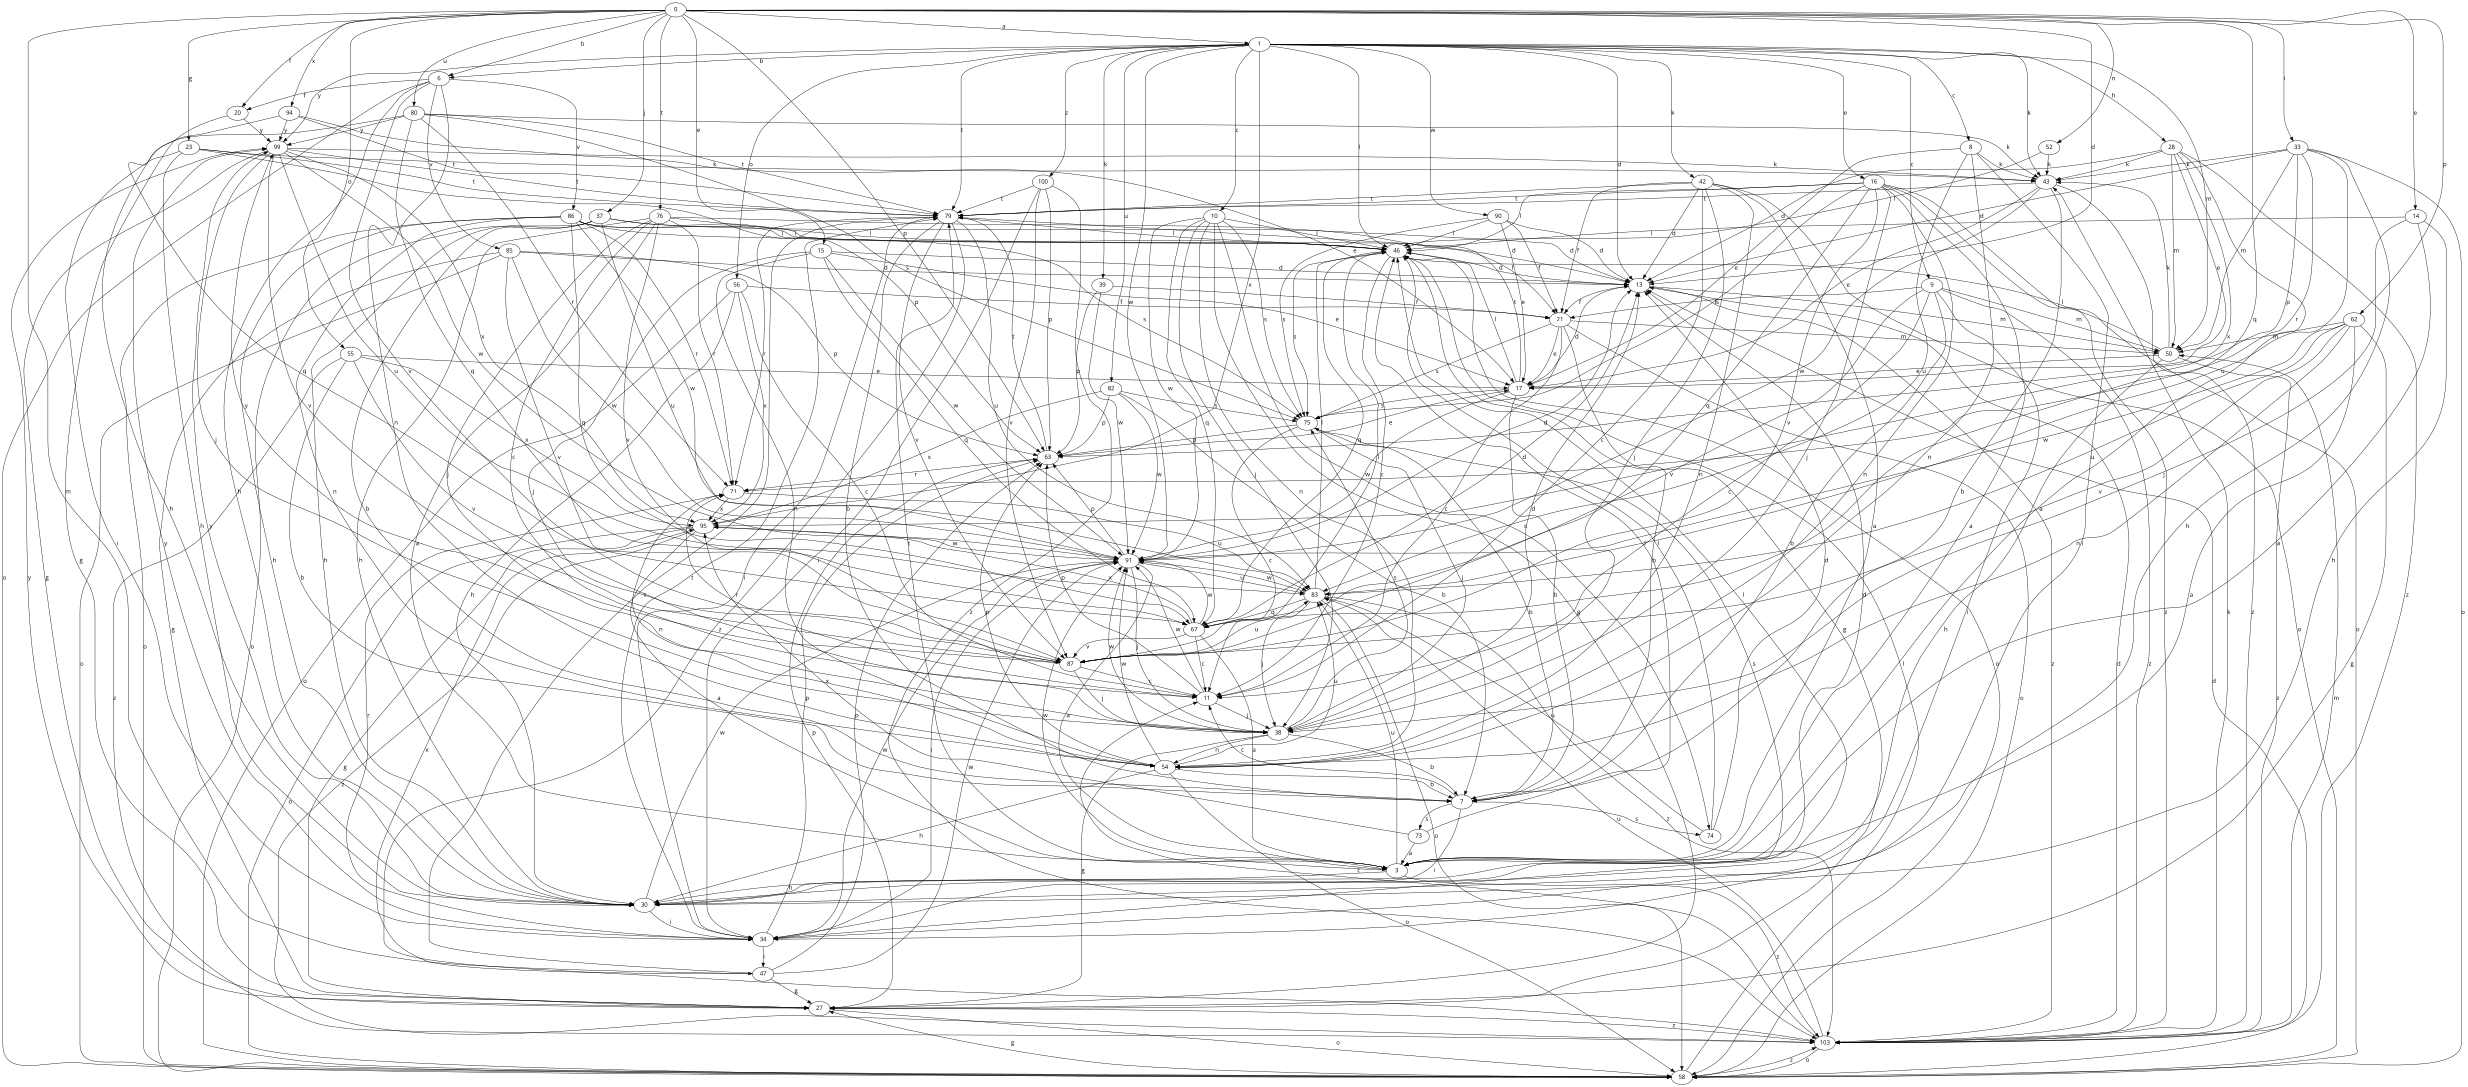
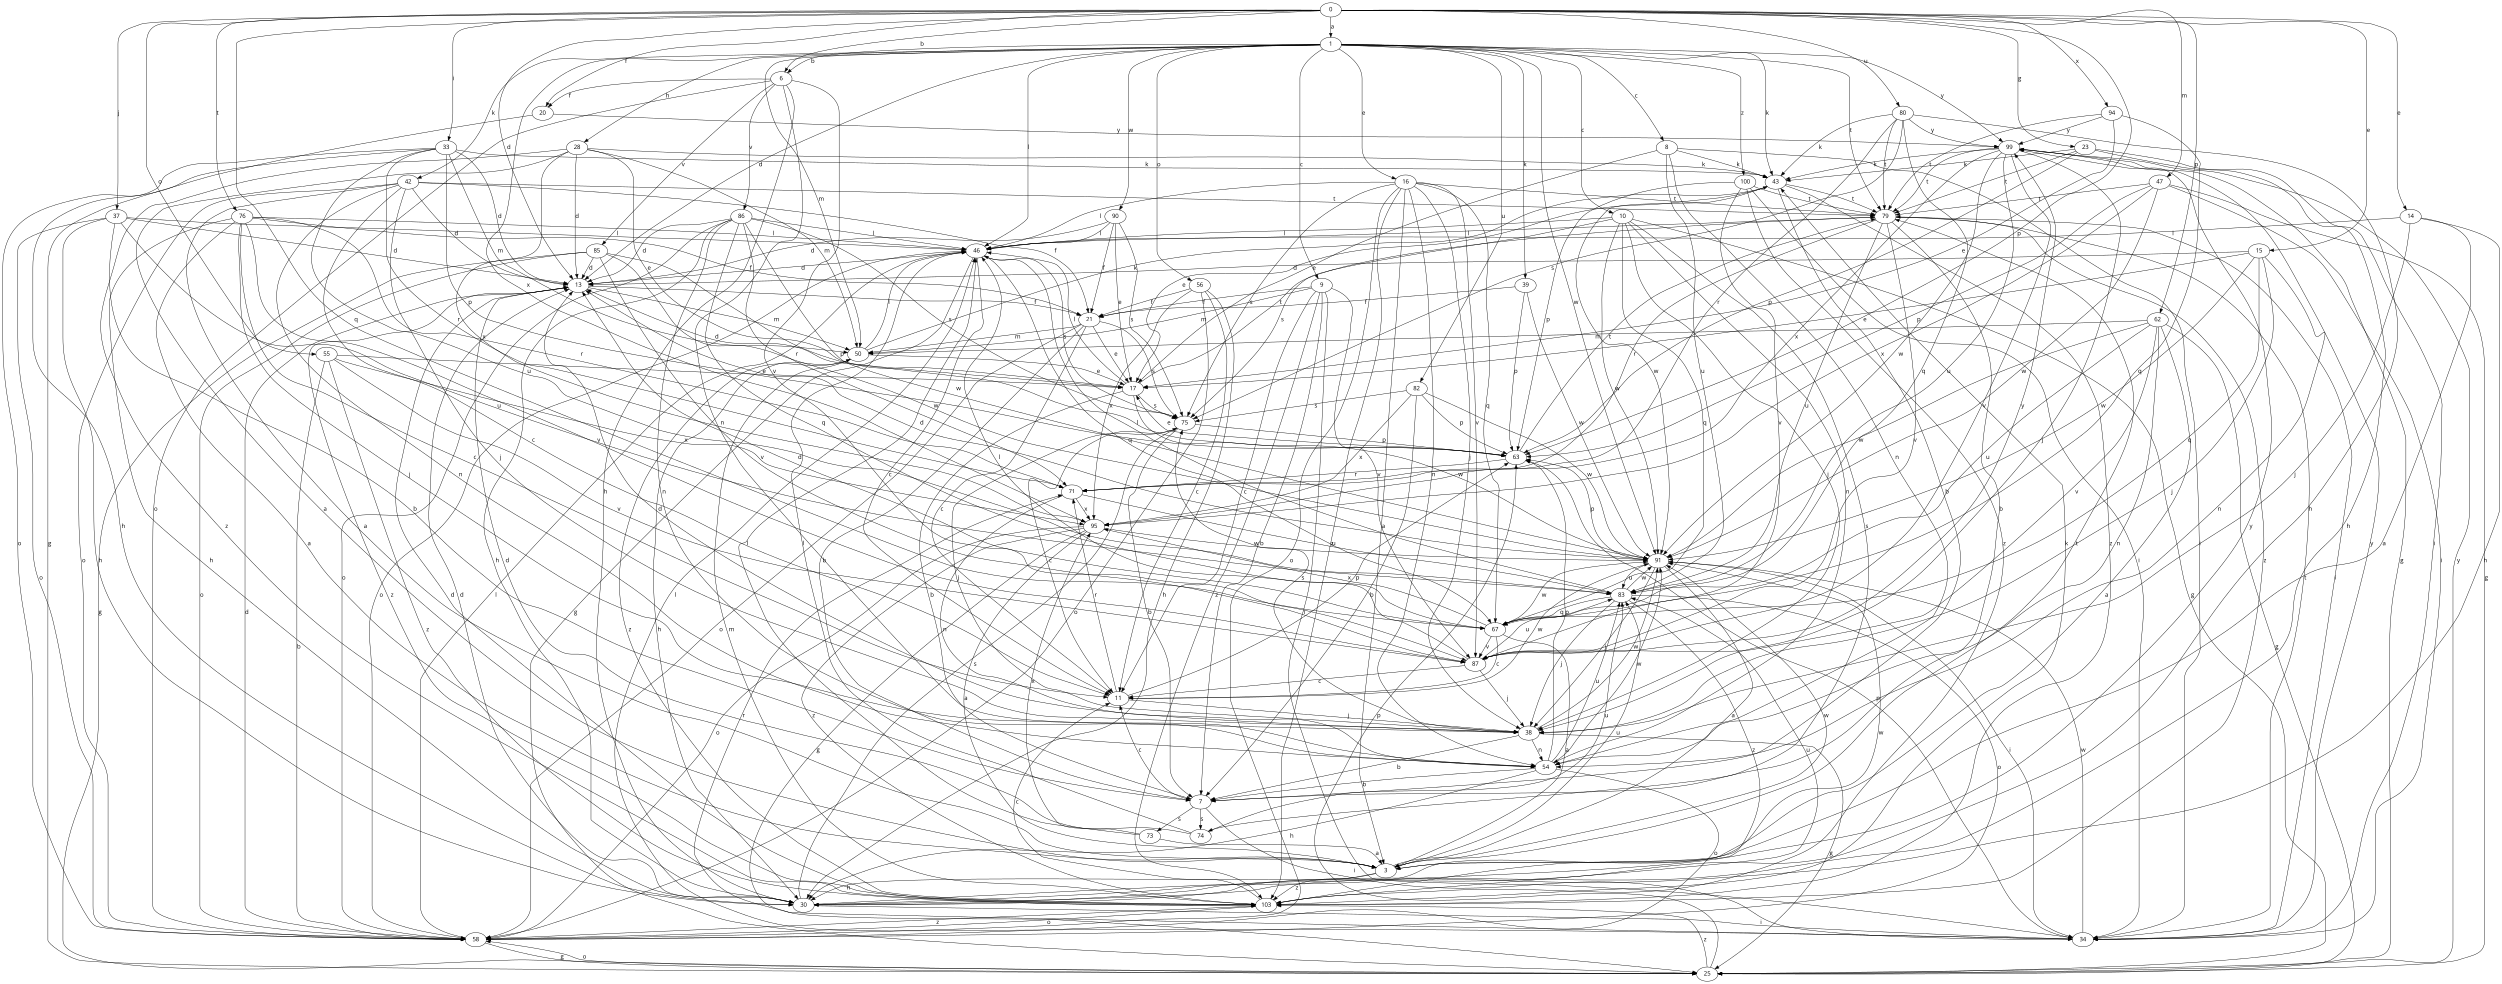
(2049, 148) -> none
(677, 706) -> (297, 720)
(763, 955) -> (2436, 636)
(819, 1009) -> (1707, 974)
